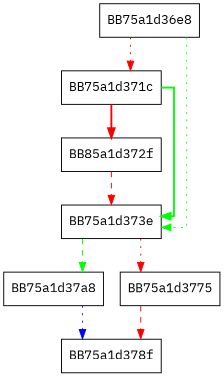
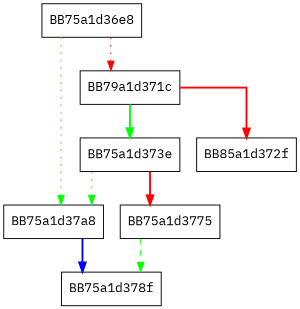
(111, 88) -> (130, 88)
(187, 140) -> (61, 116)
(111, 183) -> none
(82, 251) -> (92, 183)
(141, 251) -> (150, 183)
(82, 318) -> (82, 251)
(141, 318) -> (141, 251)
